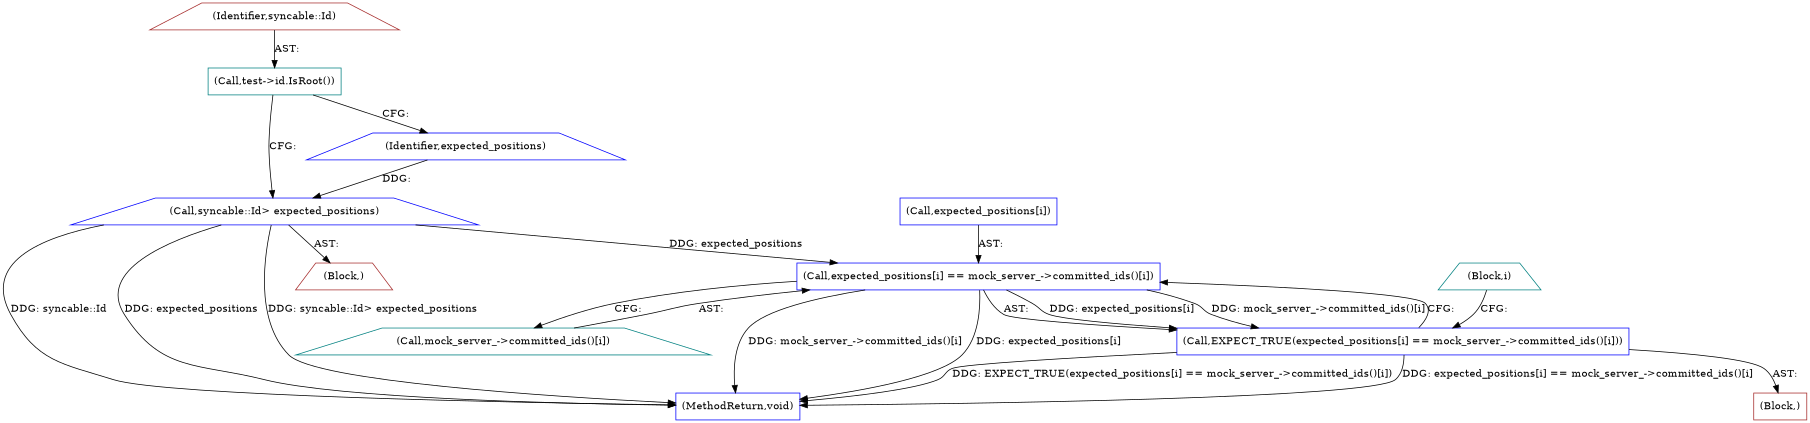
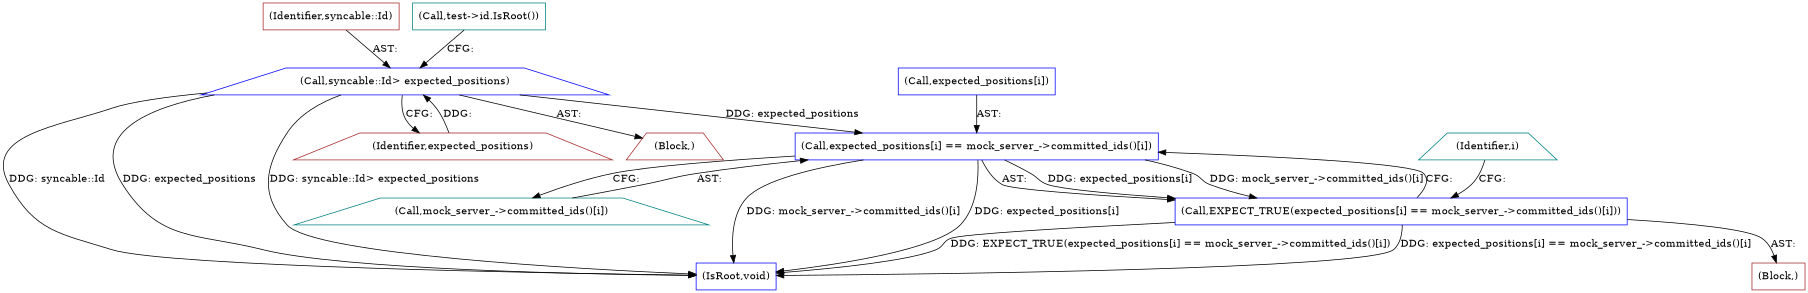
(275, 16) -> (331, 16)
(275, 45) -> (365, 47)
(367, 113) -> (403, 113)
(466, 146) -> (453, 146)
(1490, 276) -> (1488, 146)
(738, 406) -> (736, 276)
